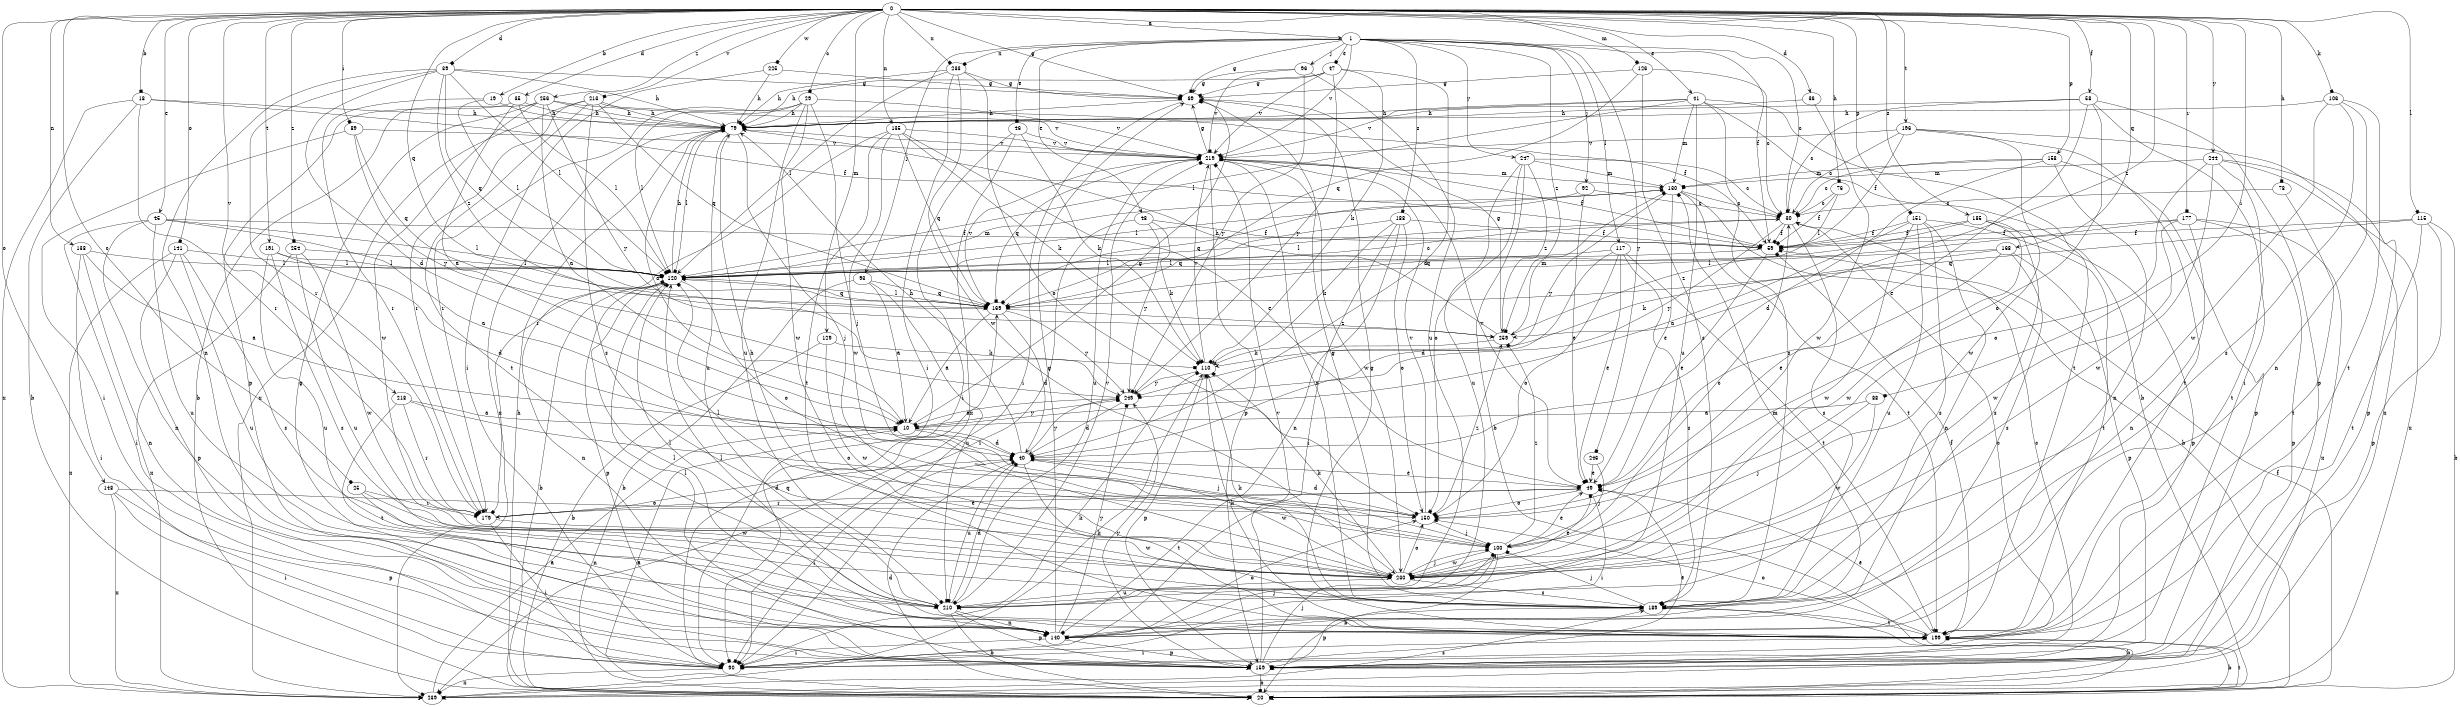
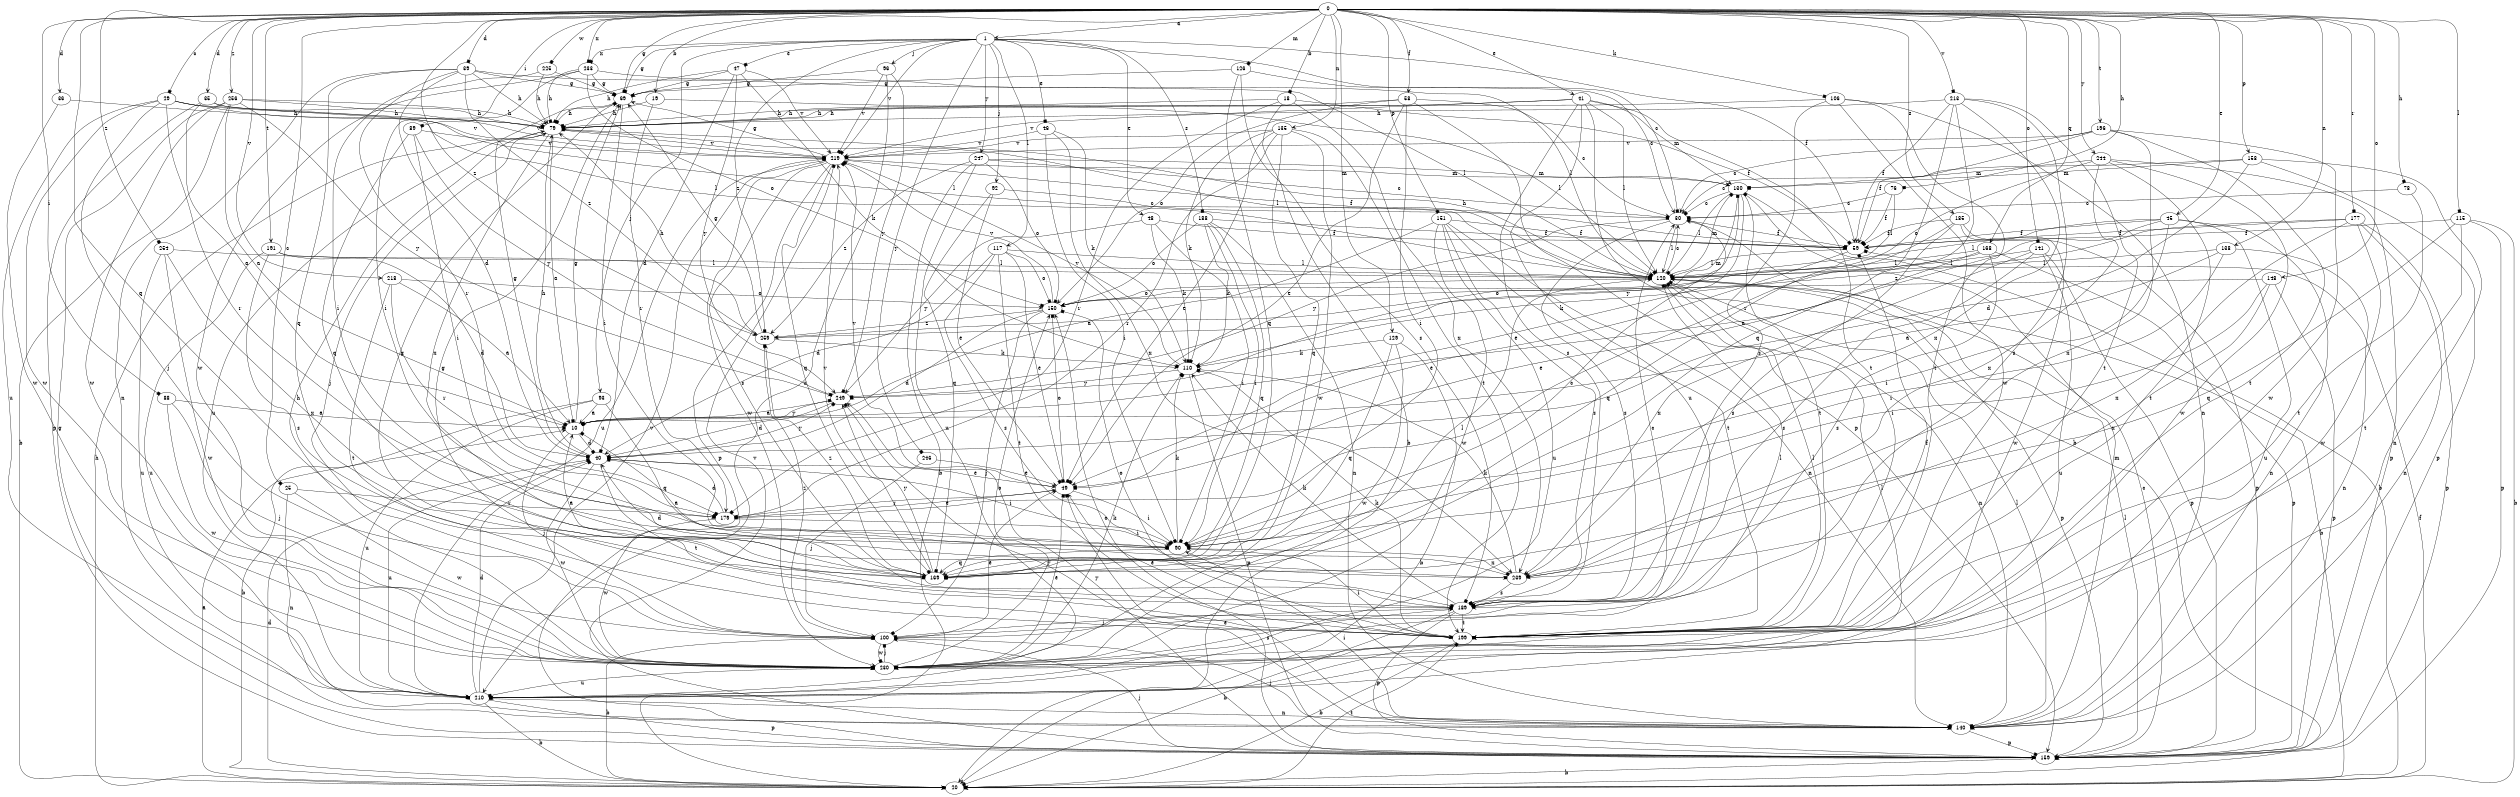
(833, 294) -> (1238, 546)
(1045, 353) -> (507, 251)
